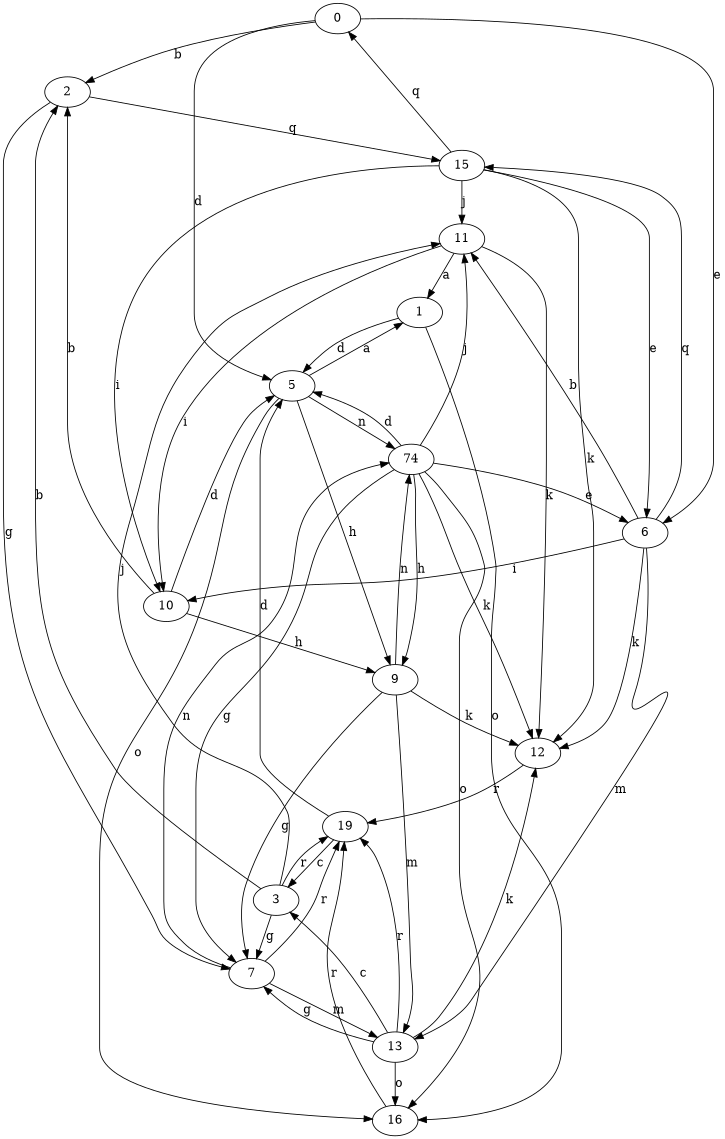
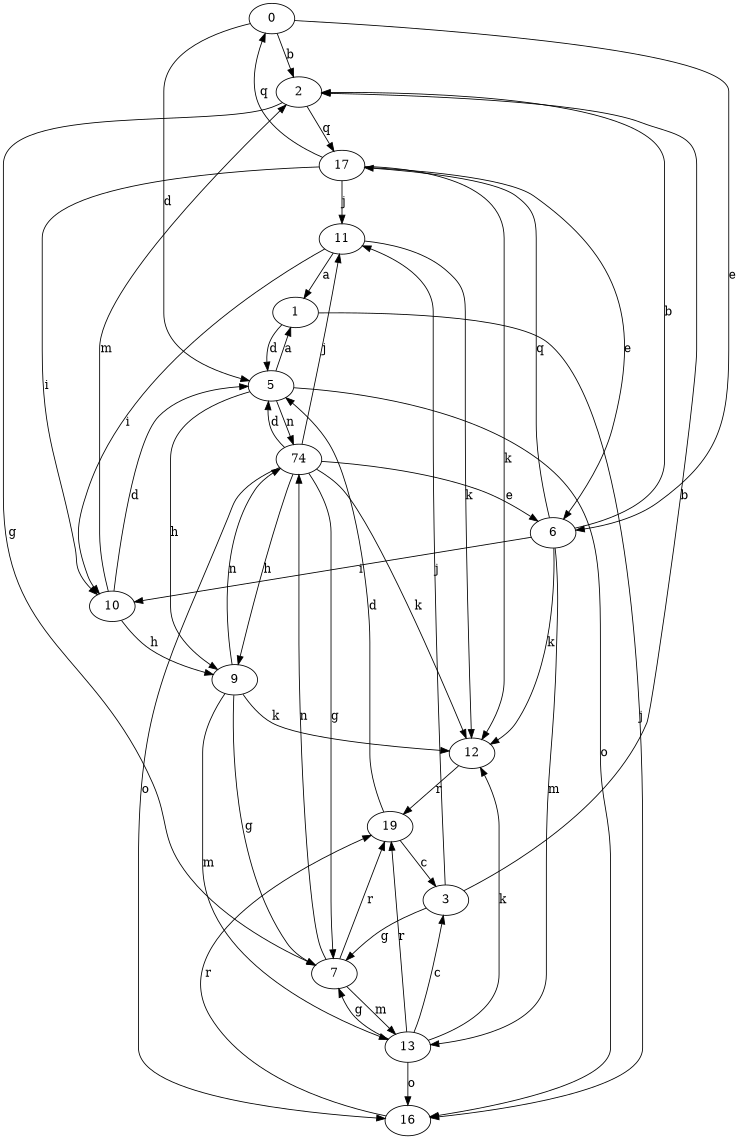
(462, 166) -> (342, 166)
(72, 349) -> (106, 349)
(561, 387) -> (665, 195)
(495, 717) -> (641, 717)
(298, 860) -> none
